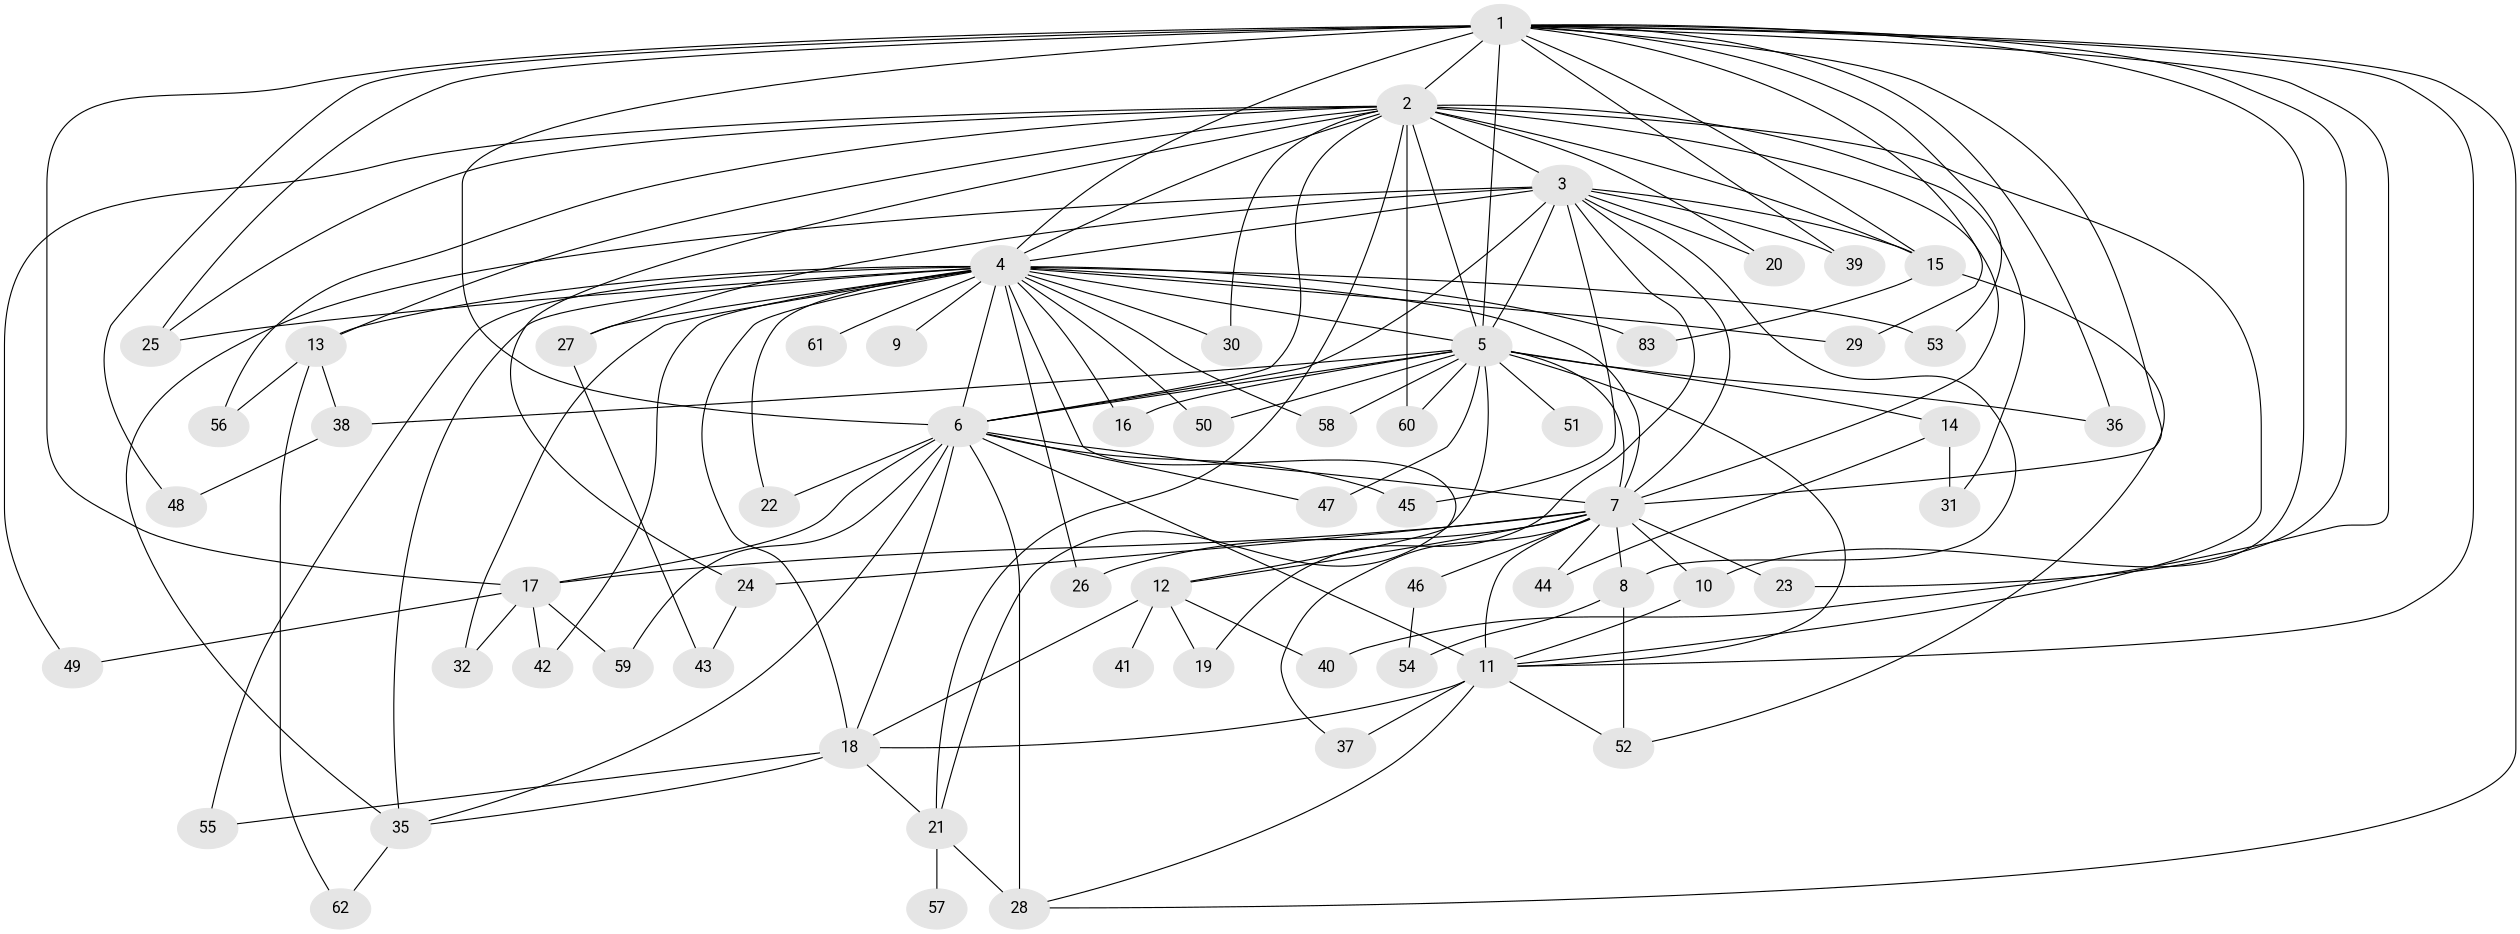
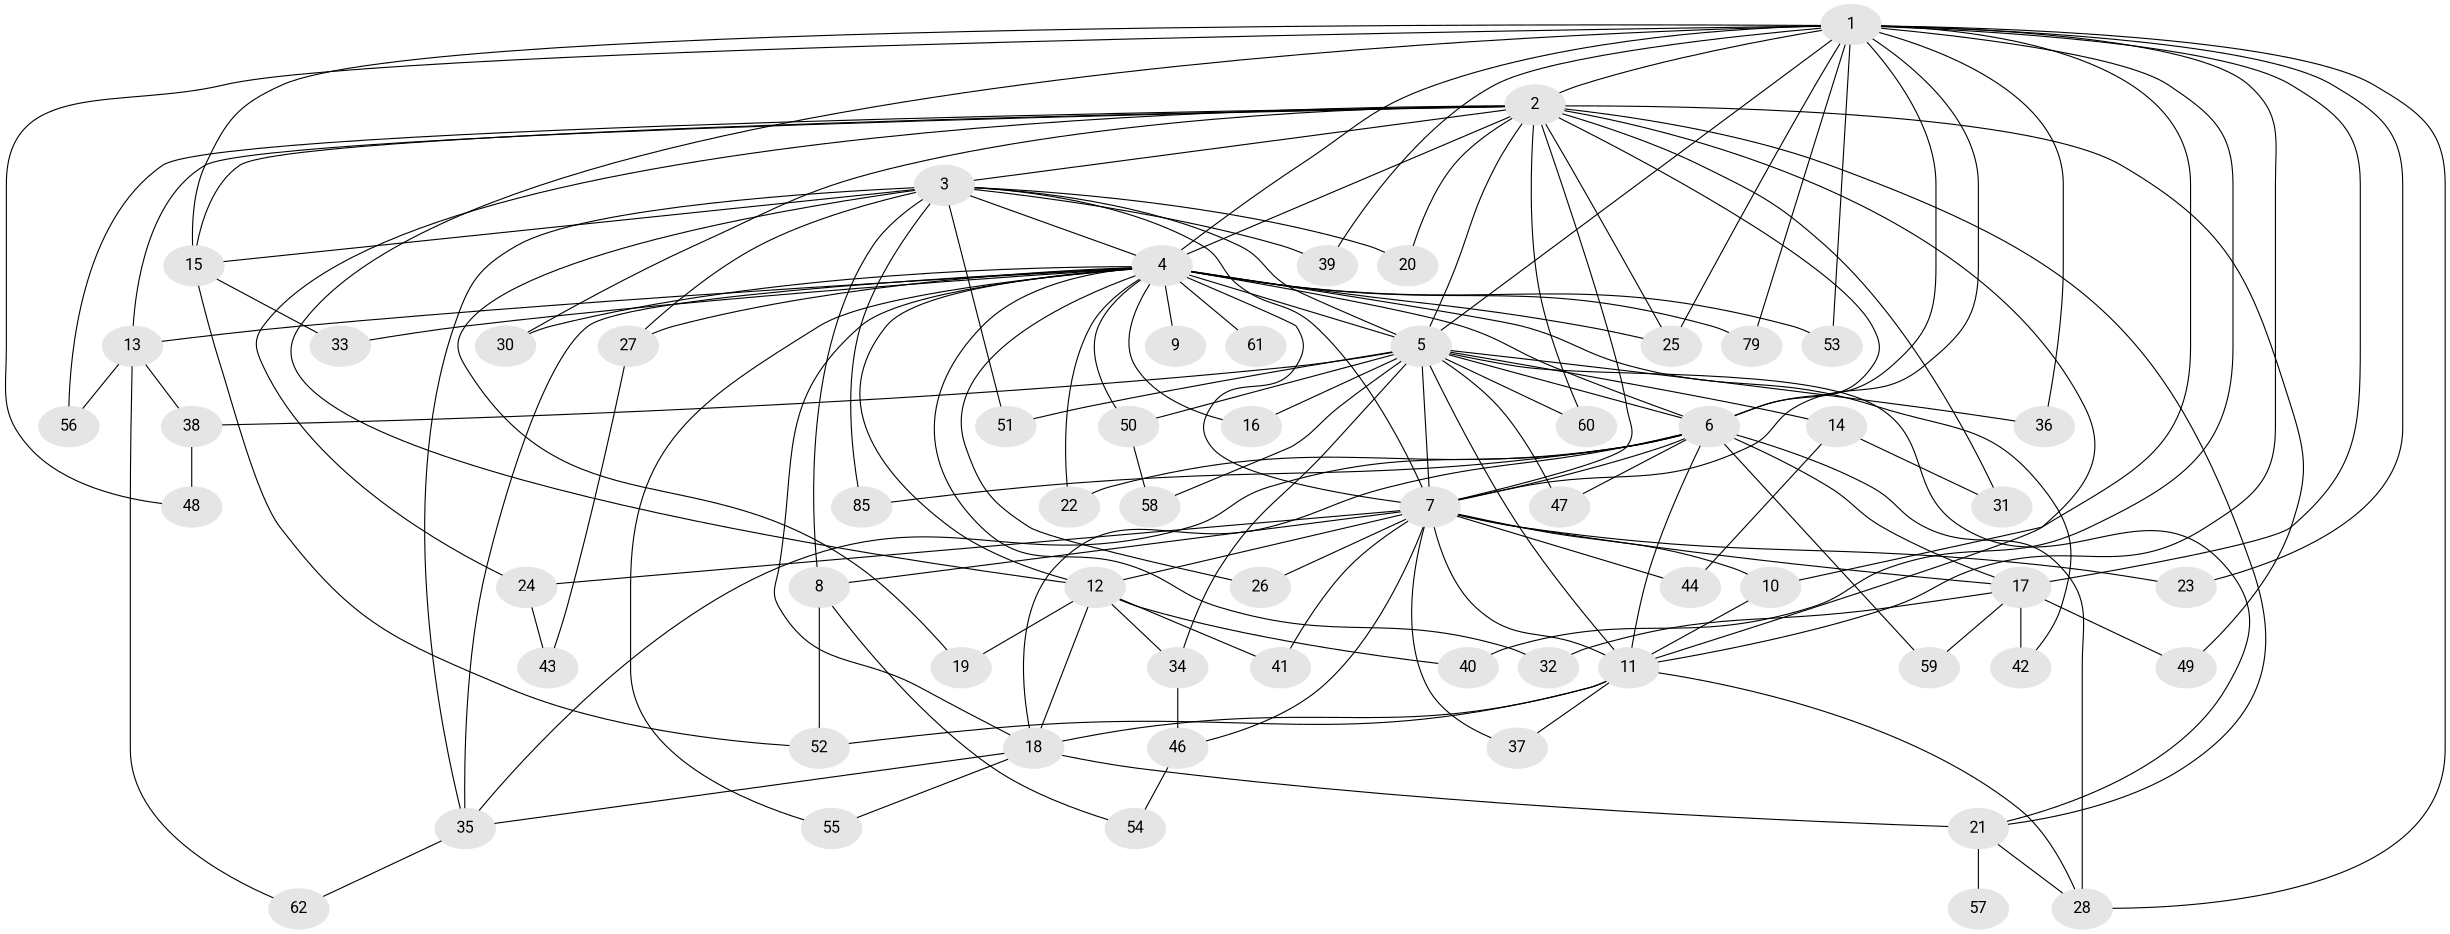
none -> (618, 163)
(1647, 346) -> (340, 346)
(1855, 346) -> (1752, 346)
(1162, 348) -> (1139, 467)
(1348, 348) -> (975, 306)
(1407, 507) -> (862, 507)
none -> (1340, 576)
none -> (1178, 668)
